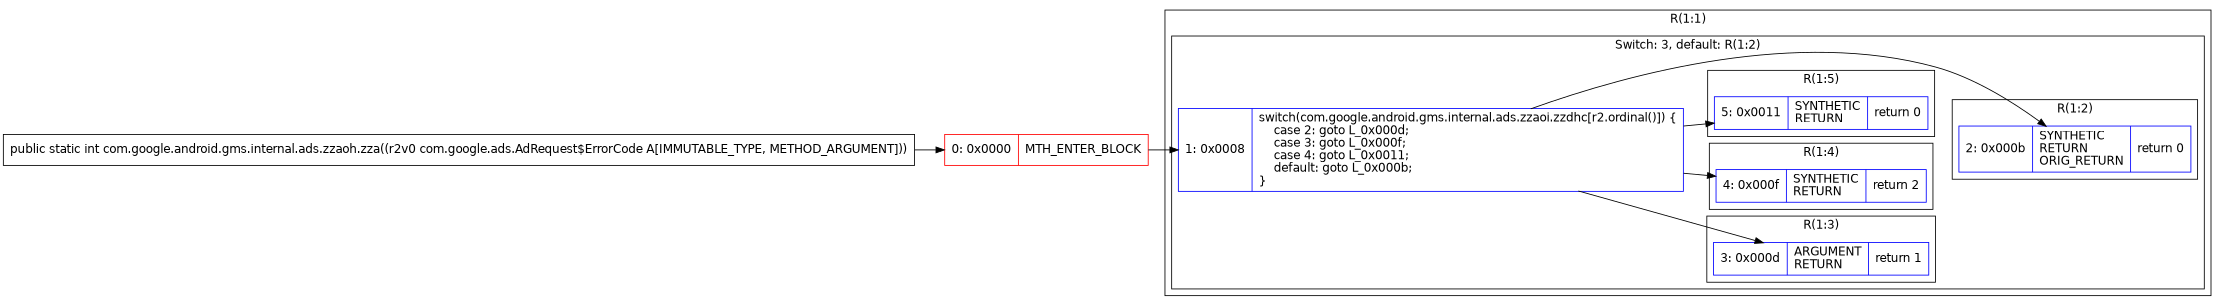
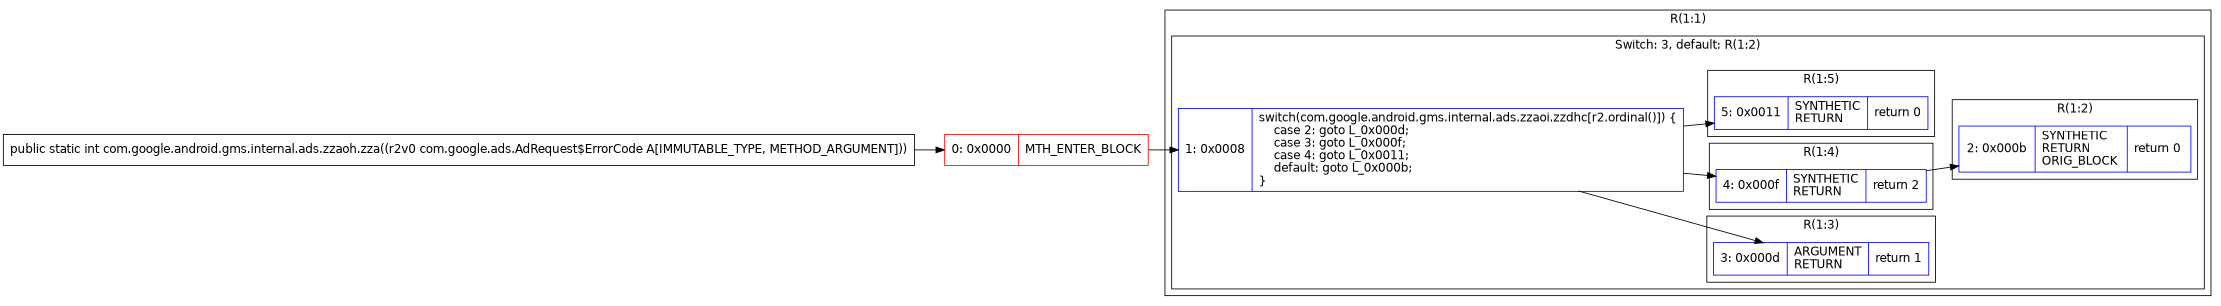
(1789, 54) -> (1938, 169)
(2082, 161) -> (2080, 161)
